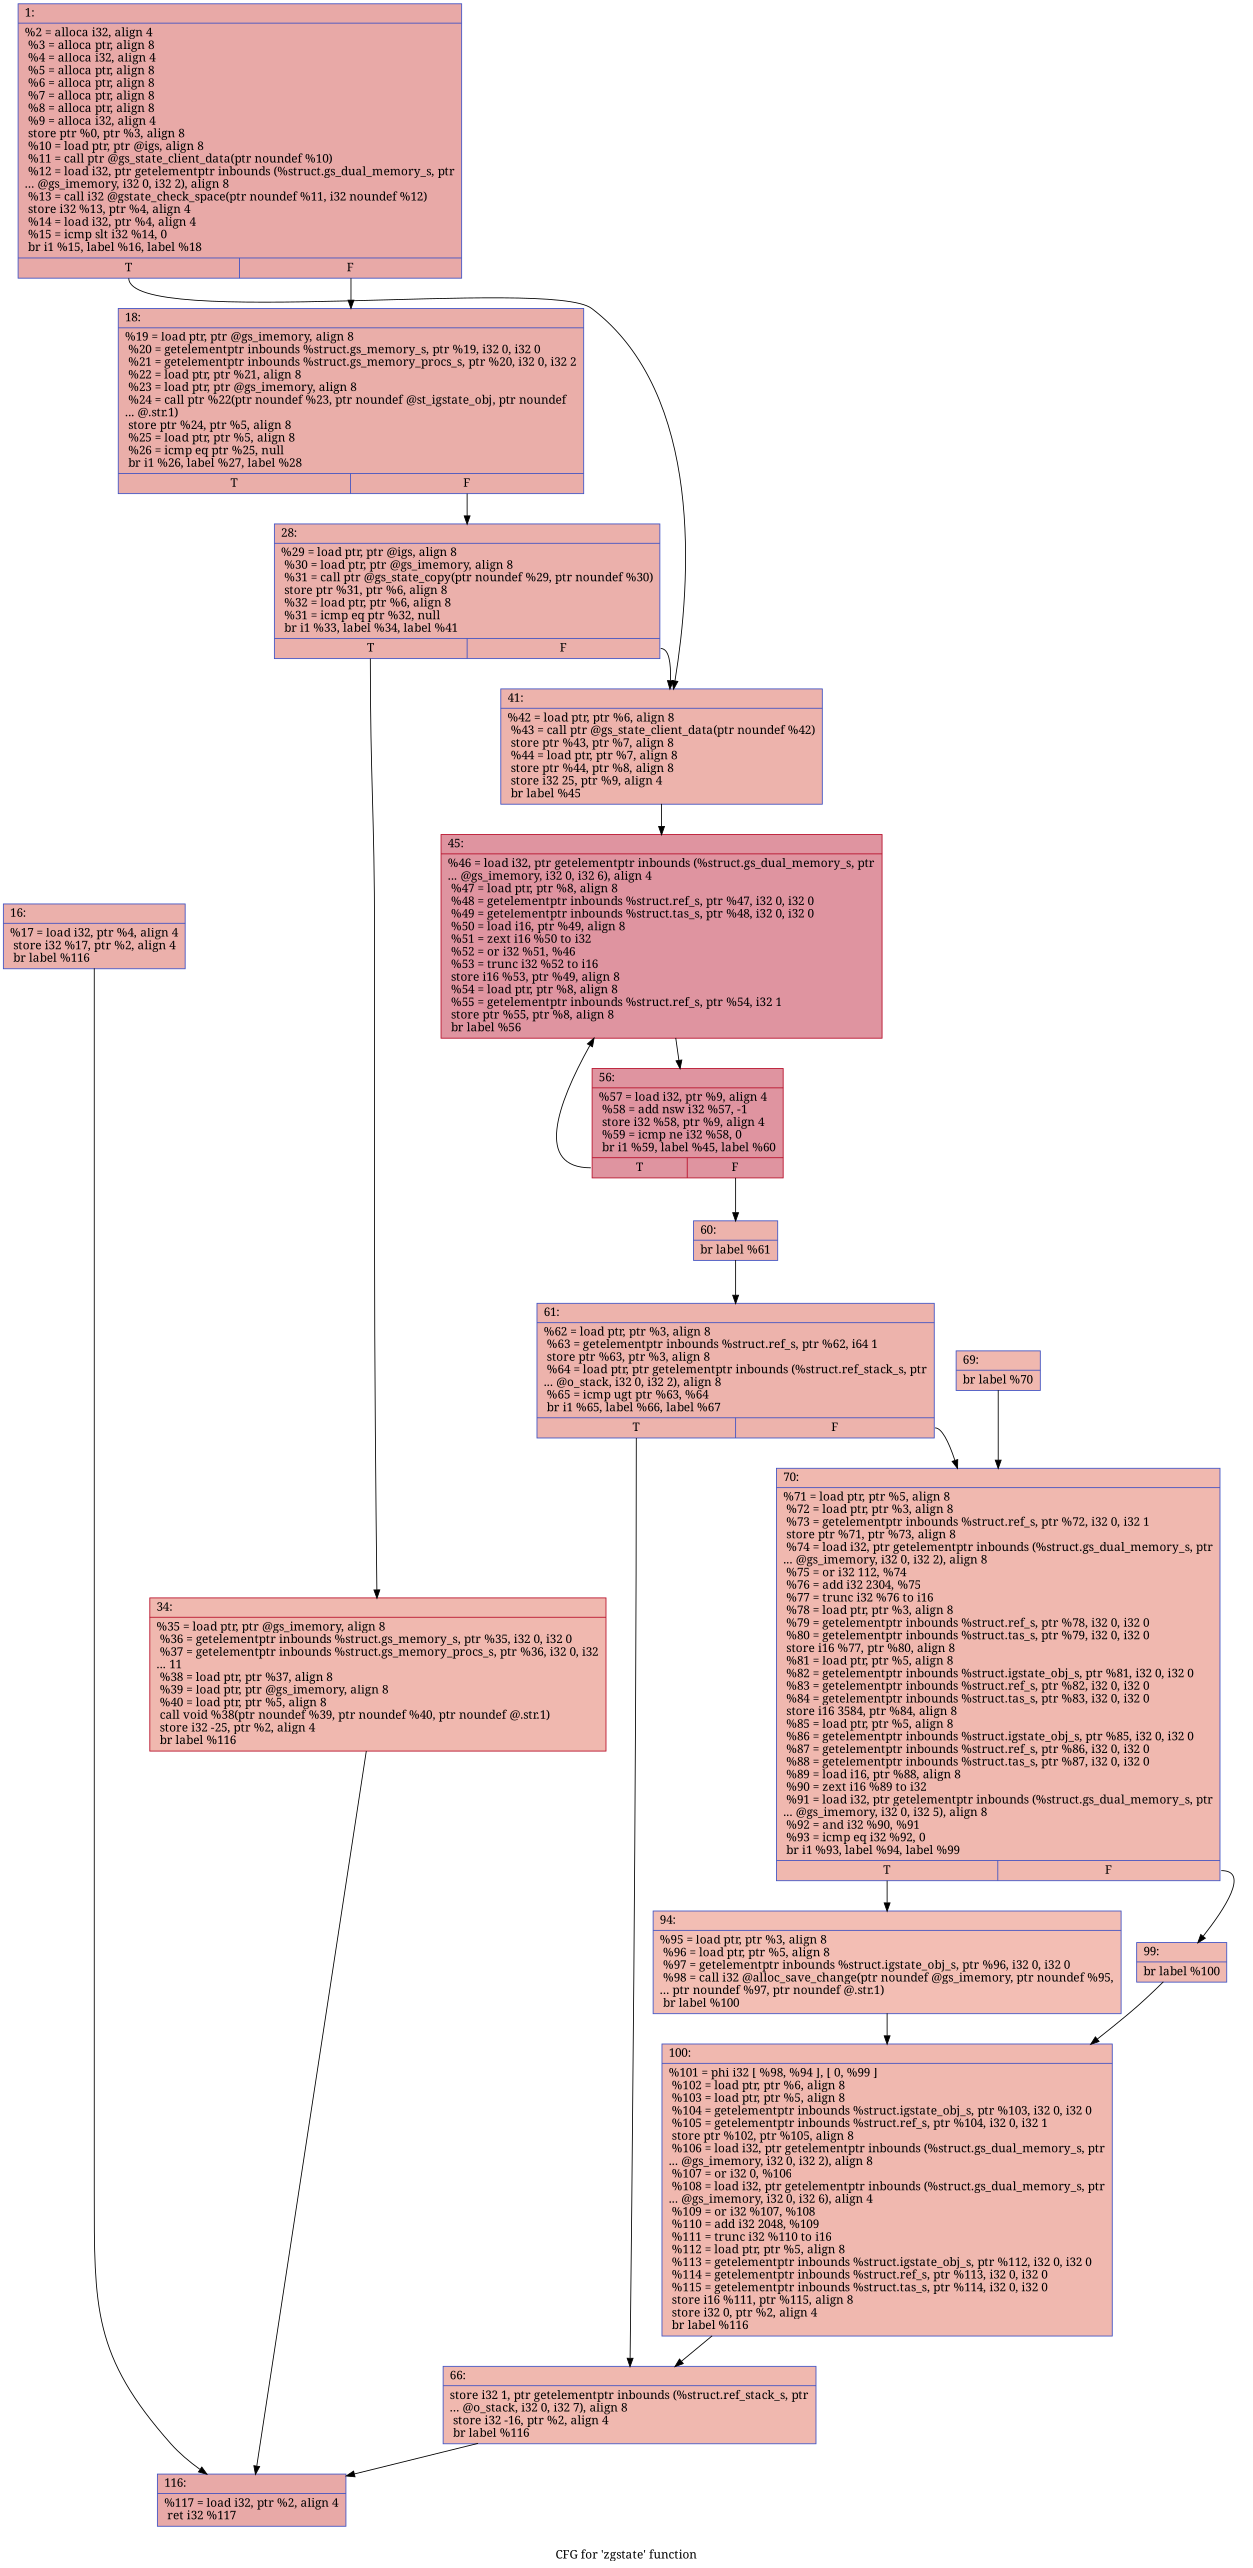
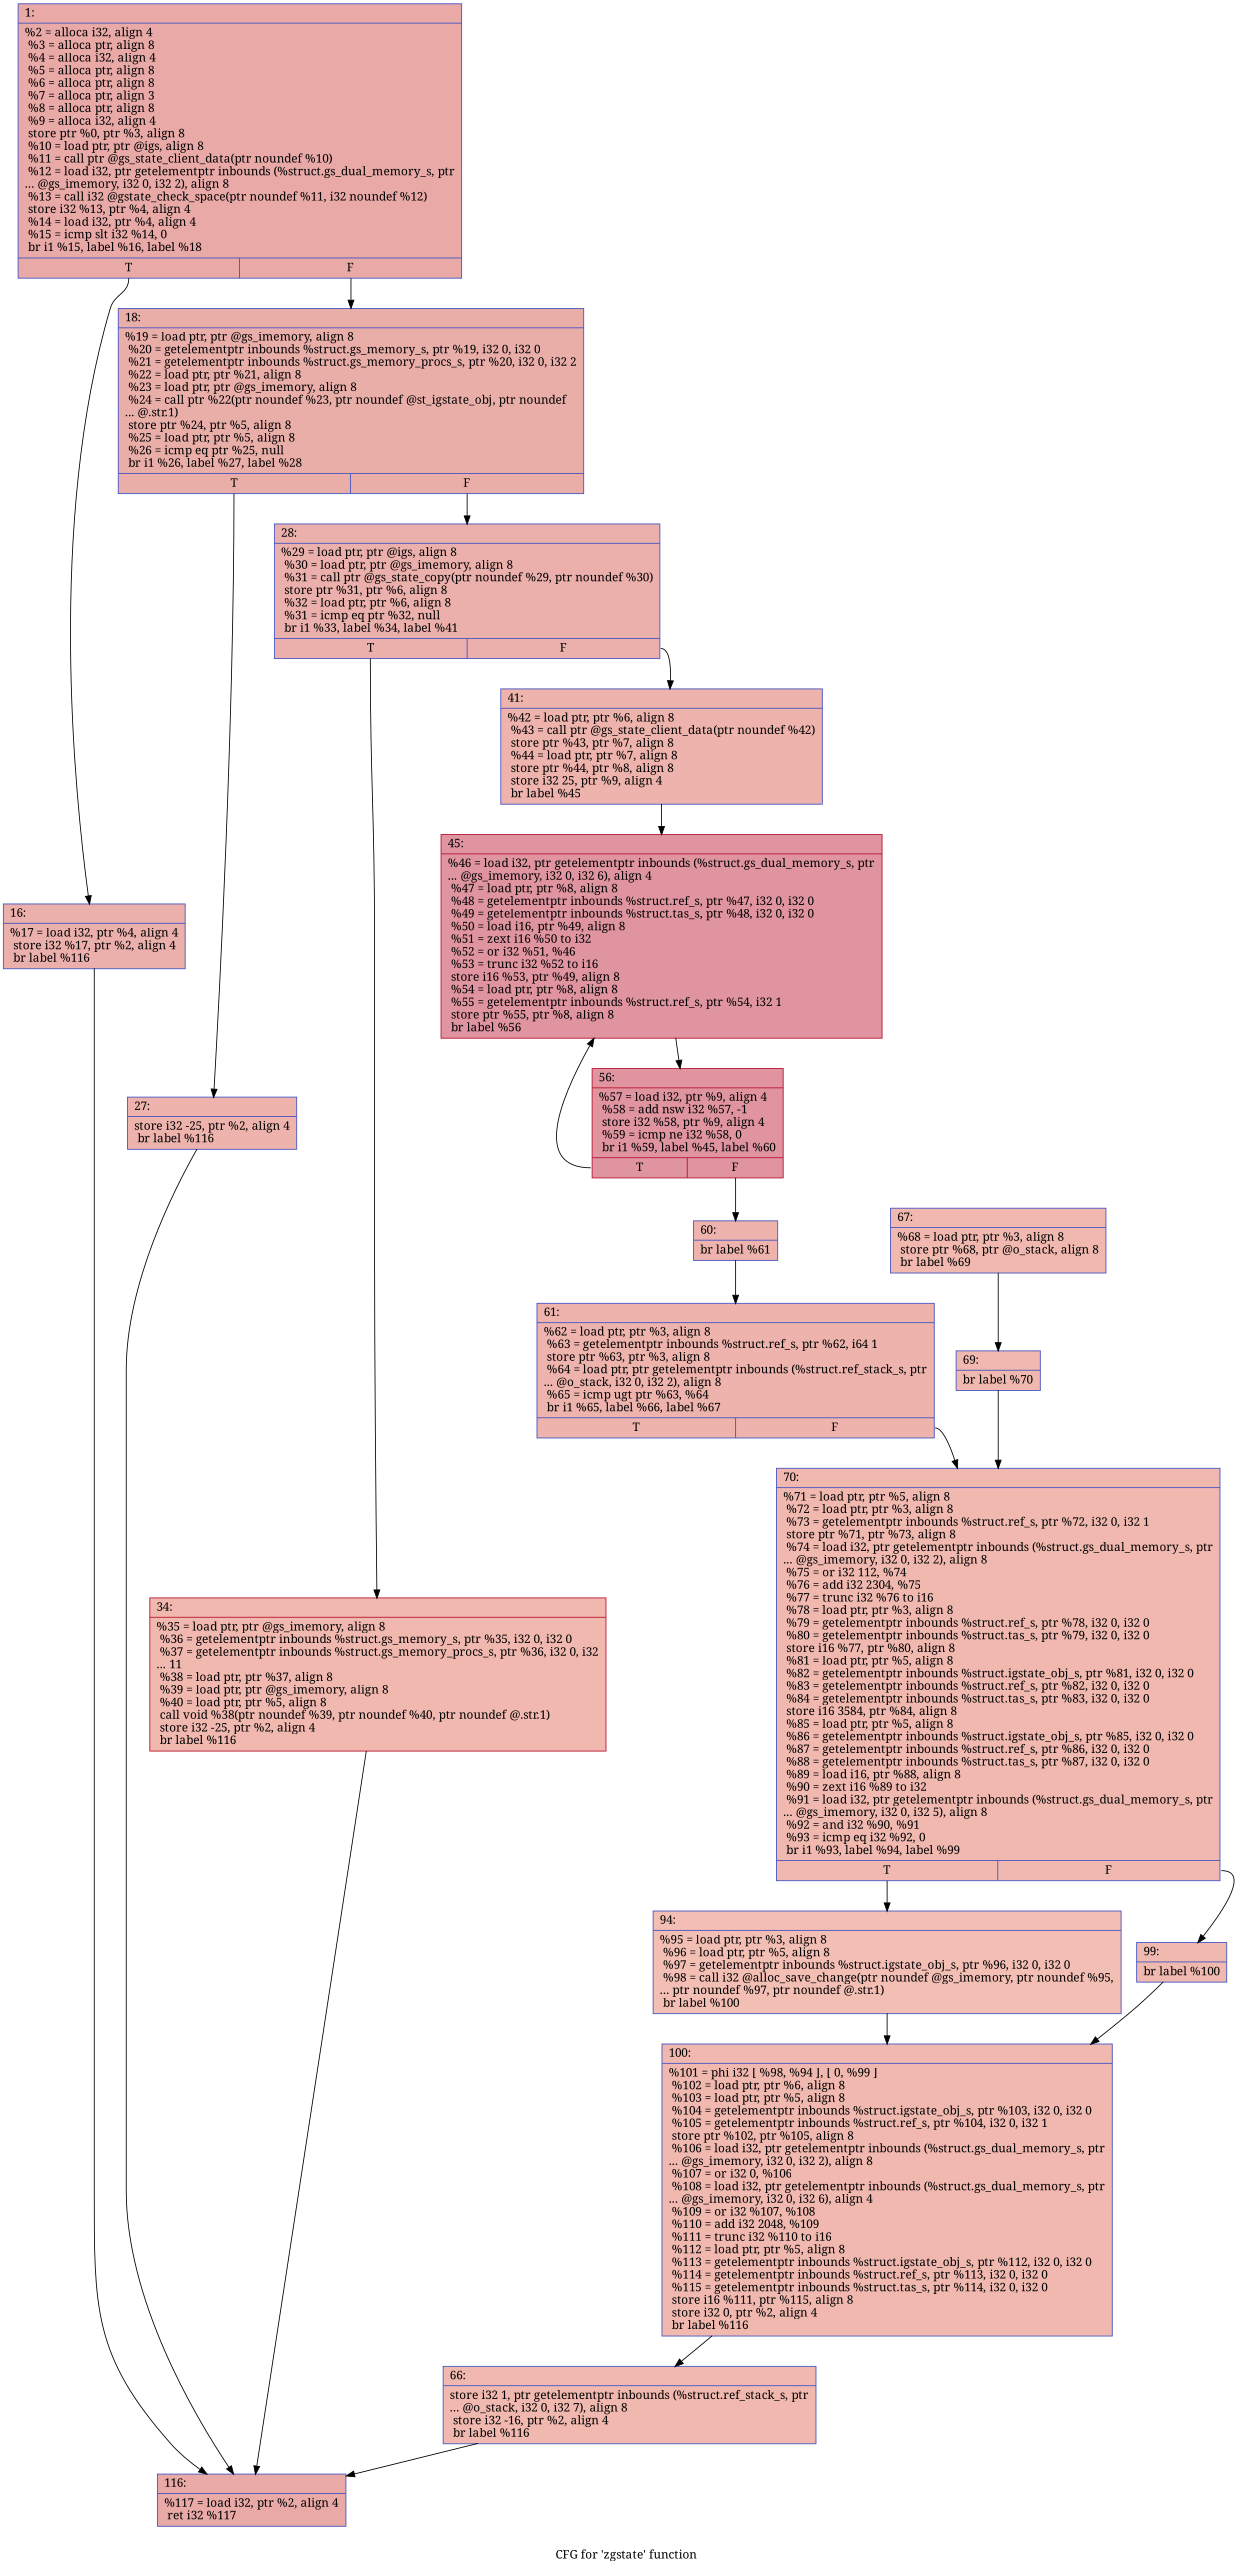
(90, 96) -> (90, 96)
(557, 300) -> (72, 583)
none -> (212, 1123)
none -> (998, 1241)
(634, 1898) -> none
